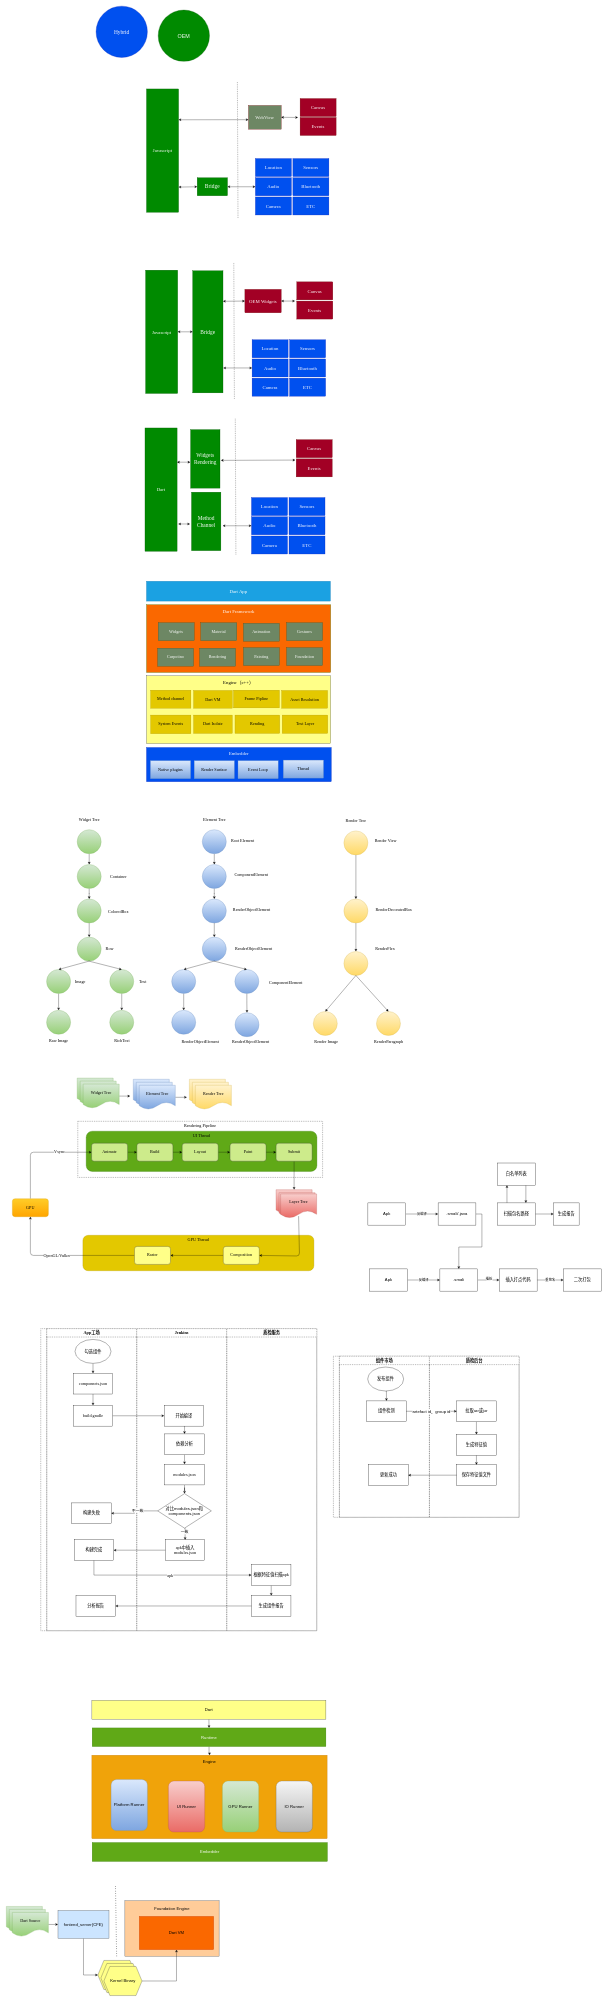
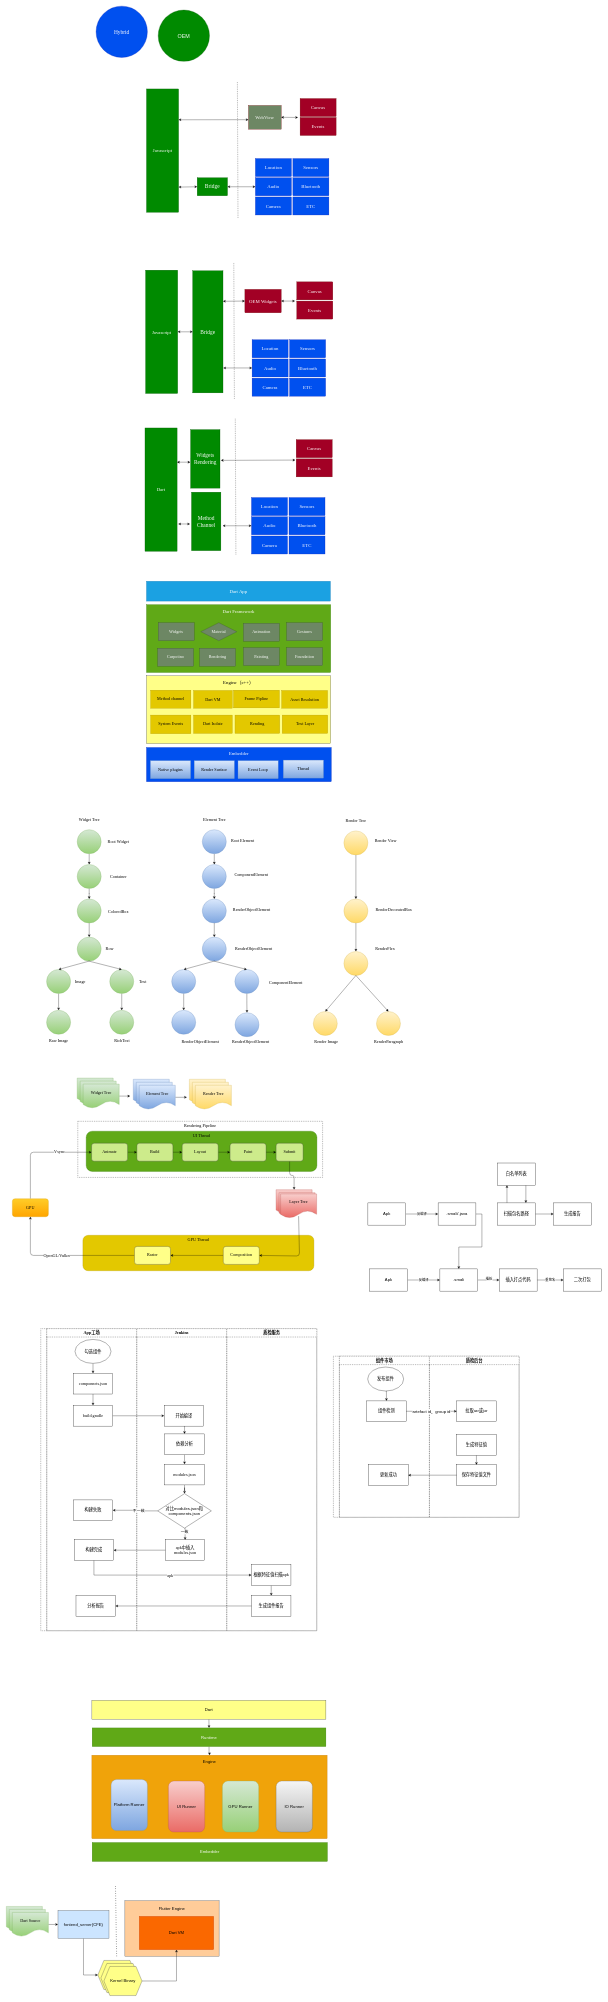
(219, 632) -> (219, 632)
(238, 639) -> (238, 639)
none -> (118, 842)
(294, 1152) -> (289, 1152)
(566, 1214) -> (572, 1214)
(476, 1431) -> none
(91, 1513) -> (93, 1510)
(172, 1908) -> (172, 1908)
